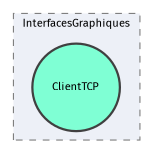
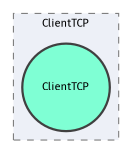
(77, 24) -> (66, 24)
